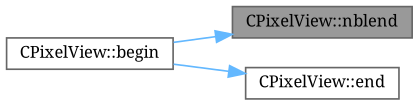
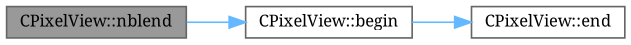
(195, 39) -> (208, 22)
